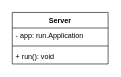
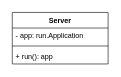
(38, 56) -> (37, 56)
